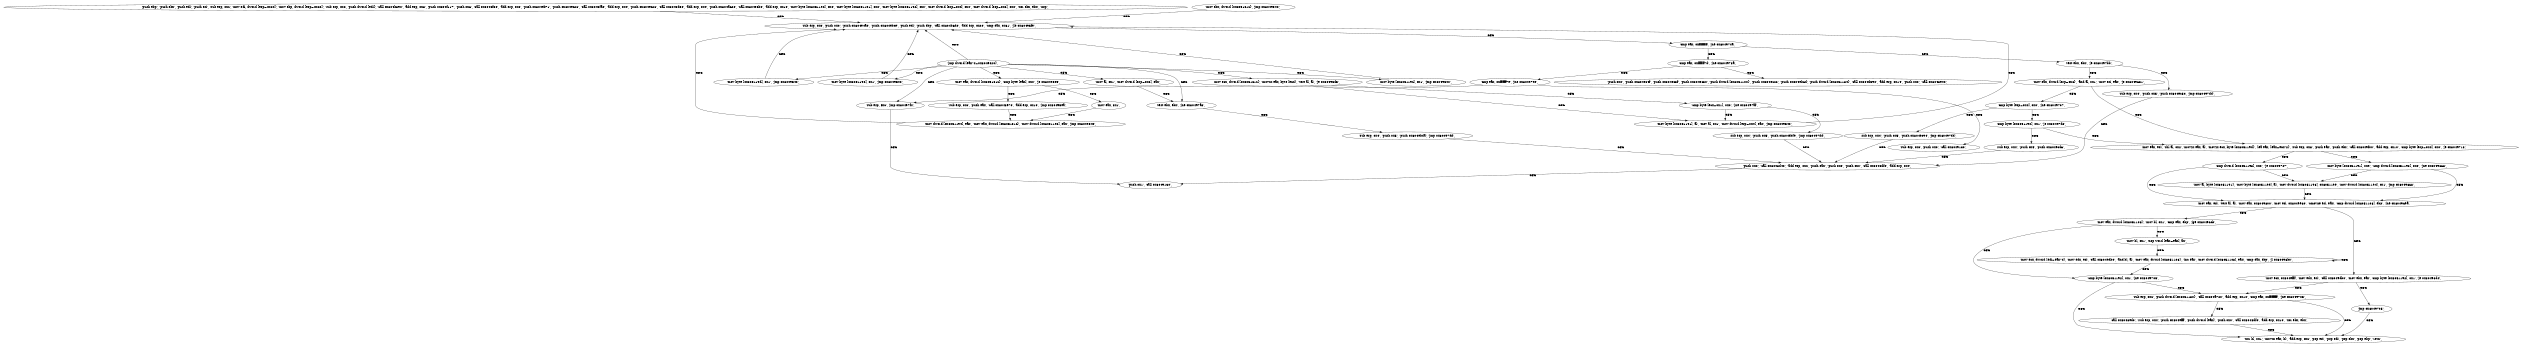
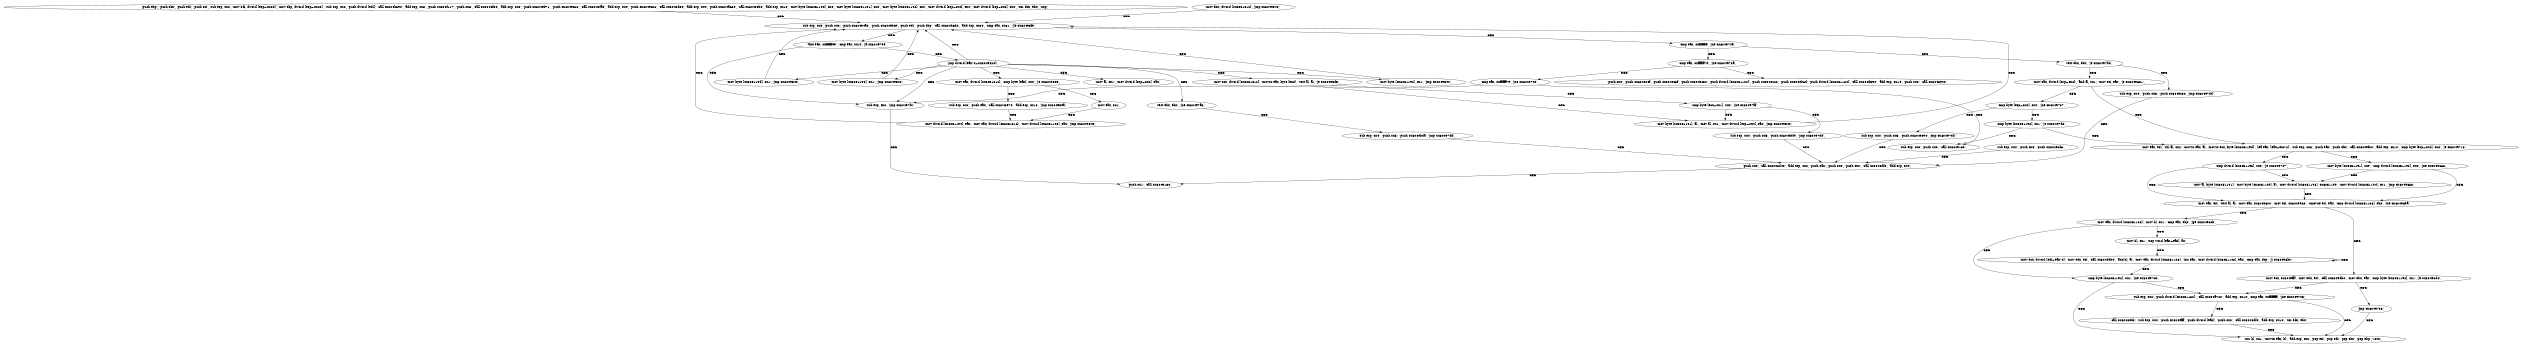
none -> (848, 45)
(1154, 93) -> none
(2032, 135) -> (1991, 137)
